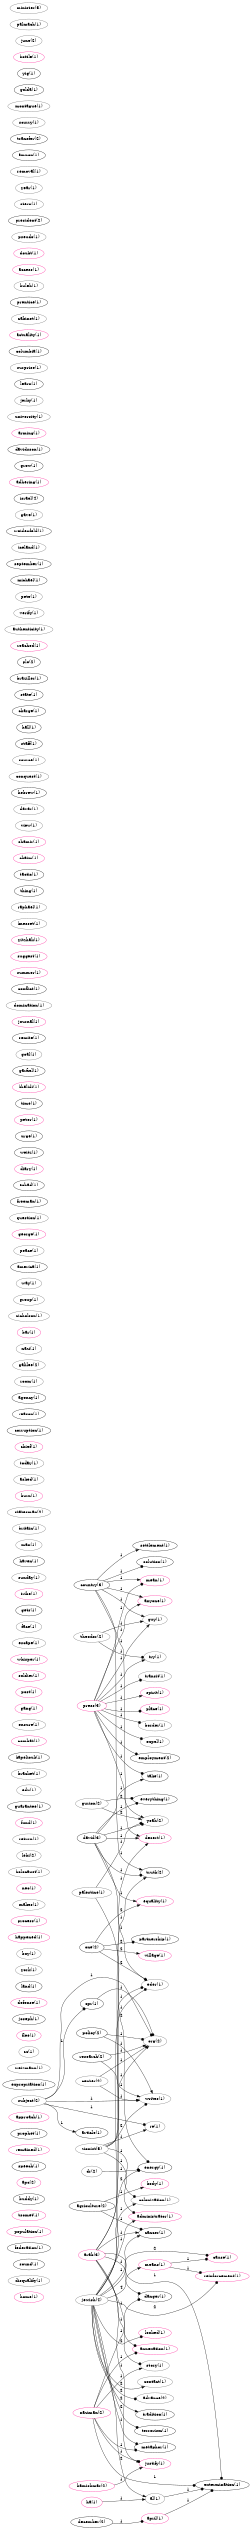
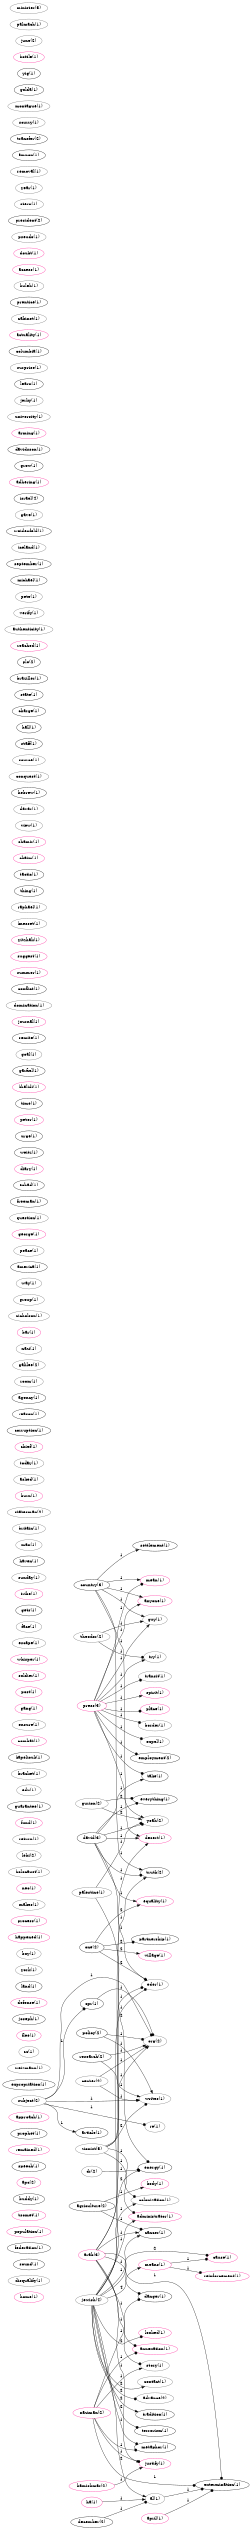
(155, 1562) -> none
(123, 2138) -> none
(165, 2314) -> none
(127, 2524) -> (124, 2510)
